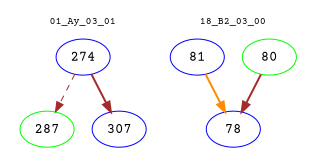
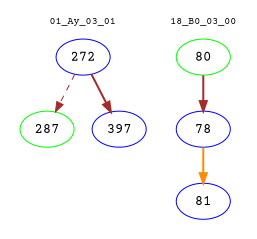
(233, 22) -> (204, 22)
(83, 57) -> (83, 57)
(213, 89) -> (203, 160)
(119, 129) -> (119, 129)
